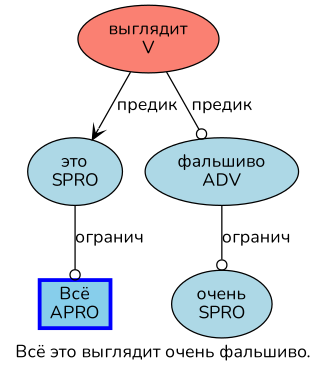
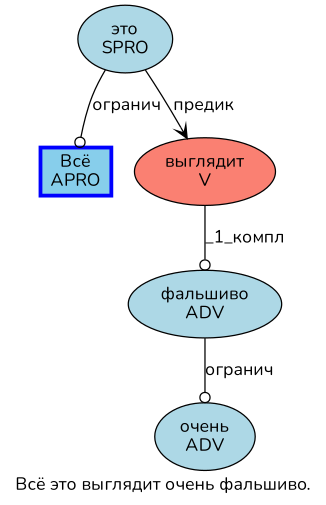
(115, 100) -> (164, 99)
(222, 105) -> (245, 238)
(222, 304) -> (205, 437)
